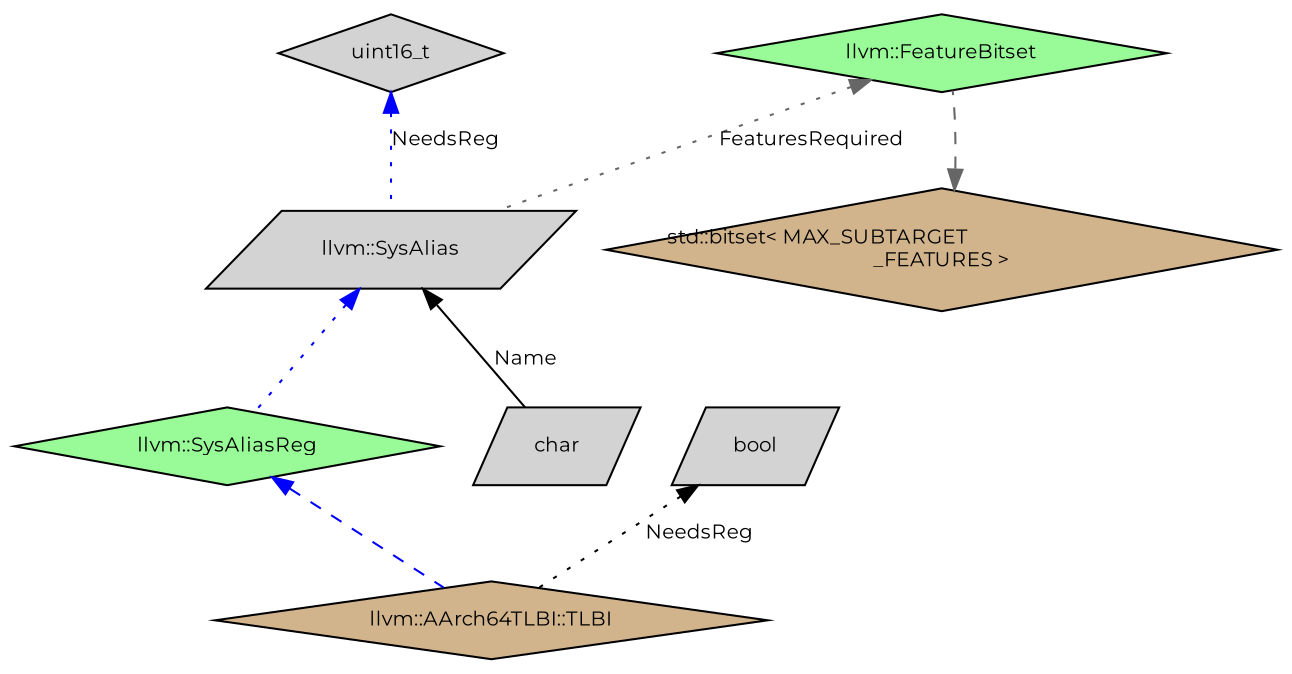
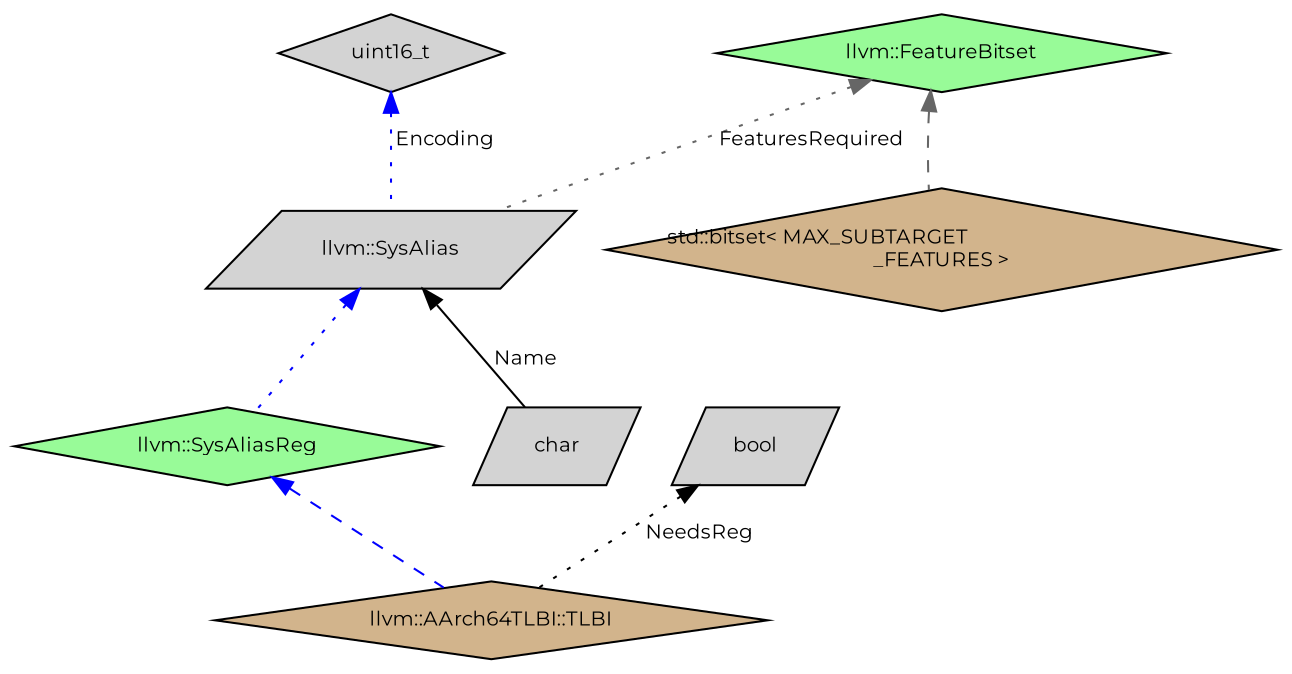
(955, 130) -> (928, 150)
(443, 140) -> (443, 140)
